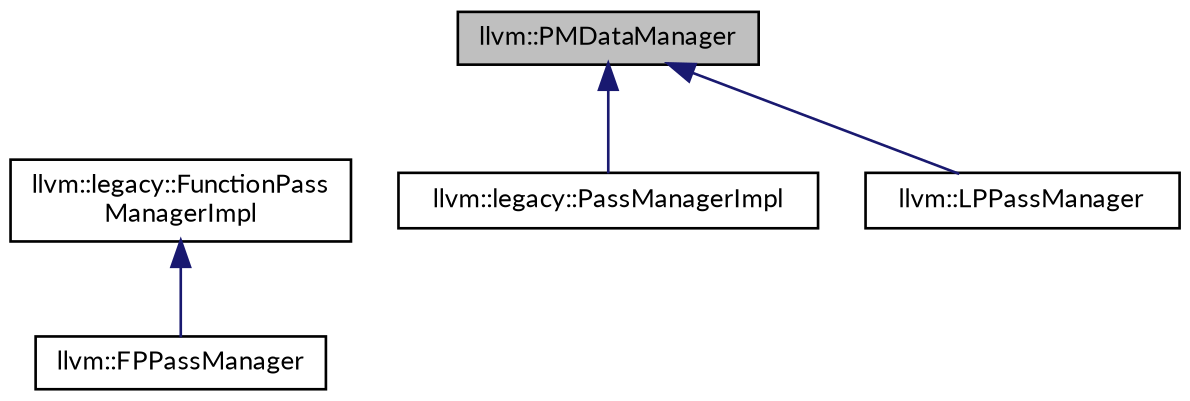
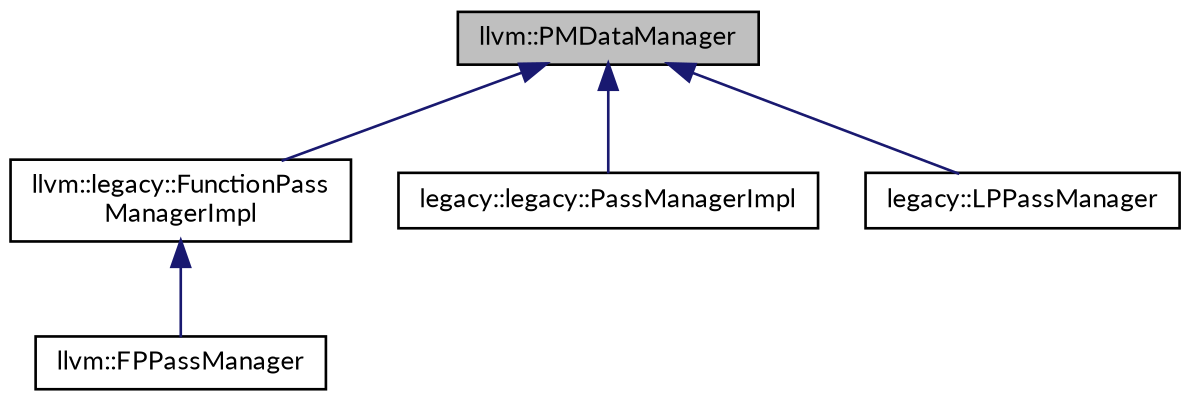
none -> (402, 117)
(608, 201) -> (608, 201)
(1023, 201) -> (1023, 201)
